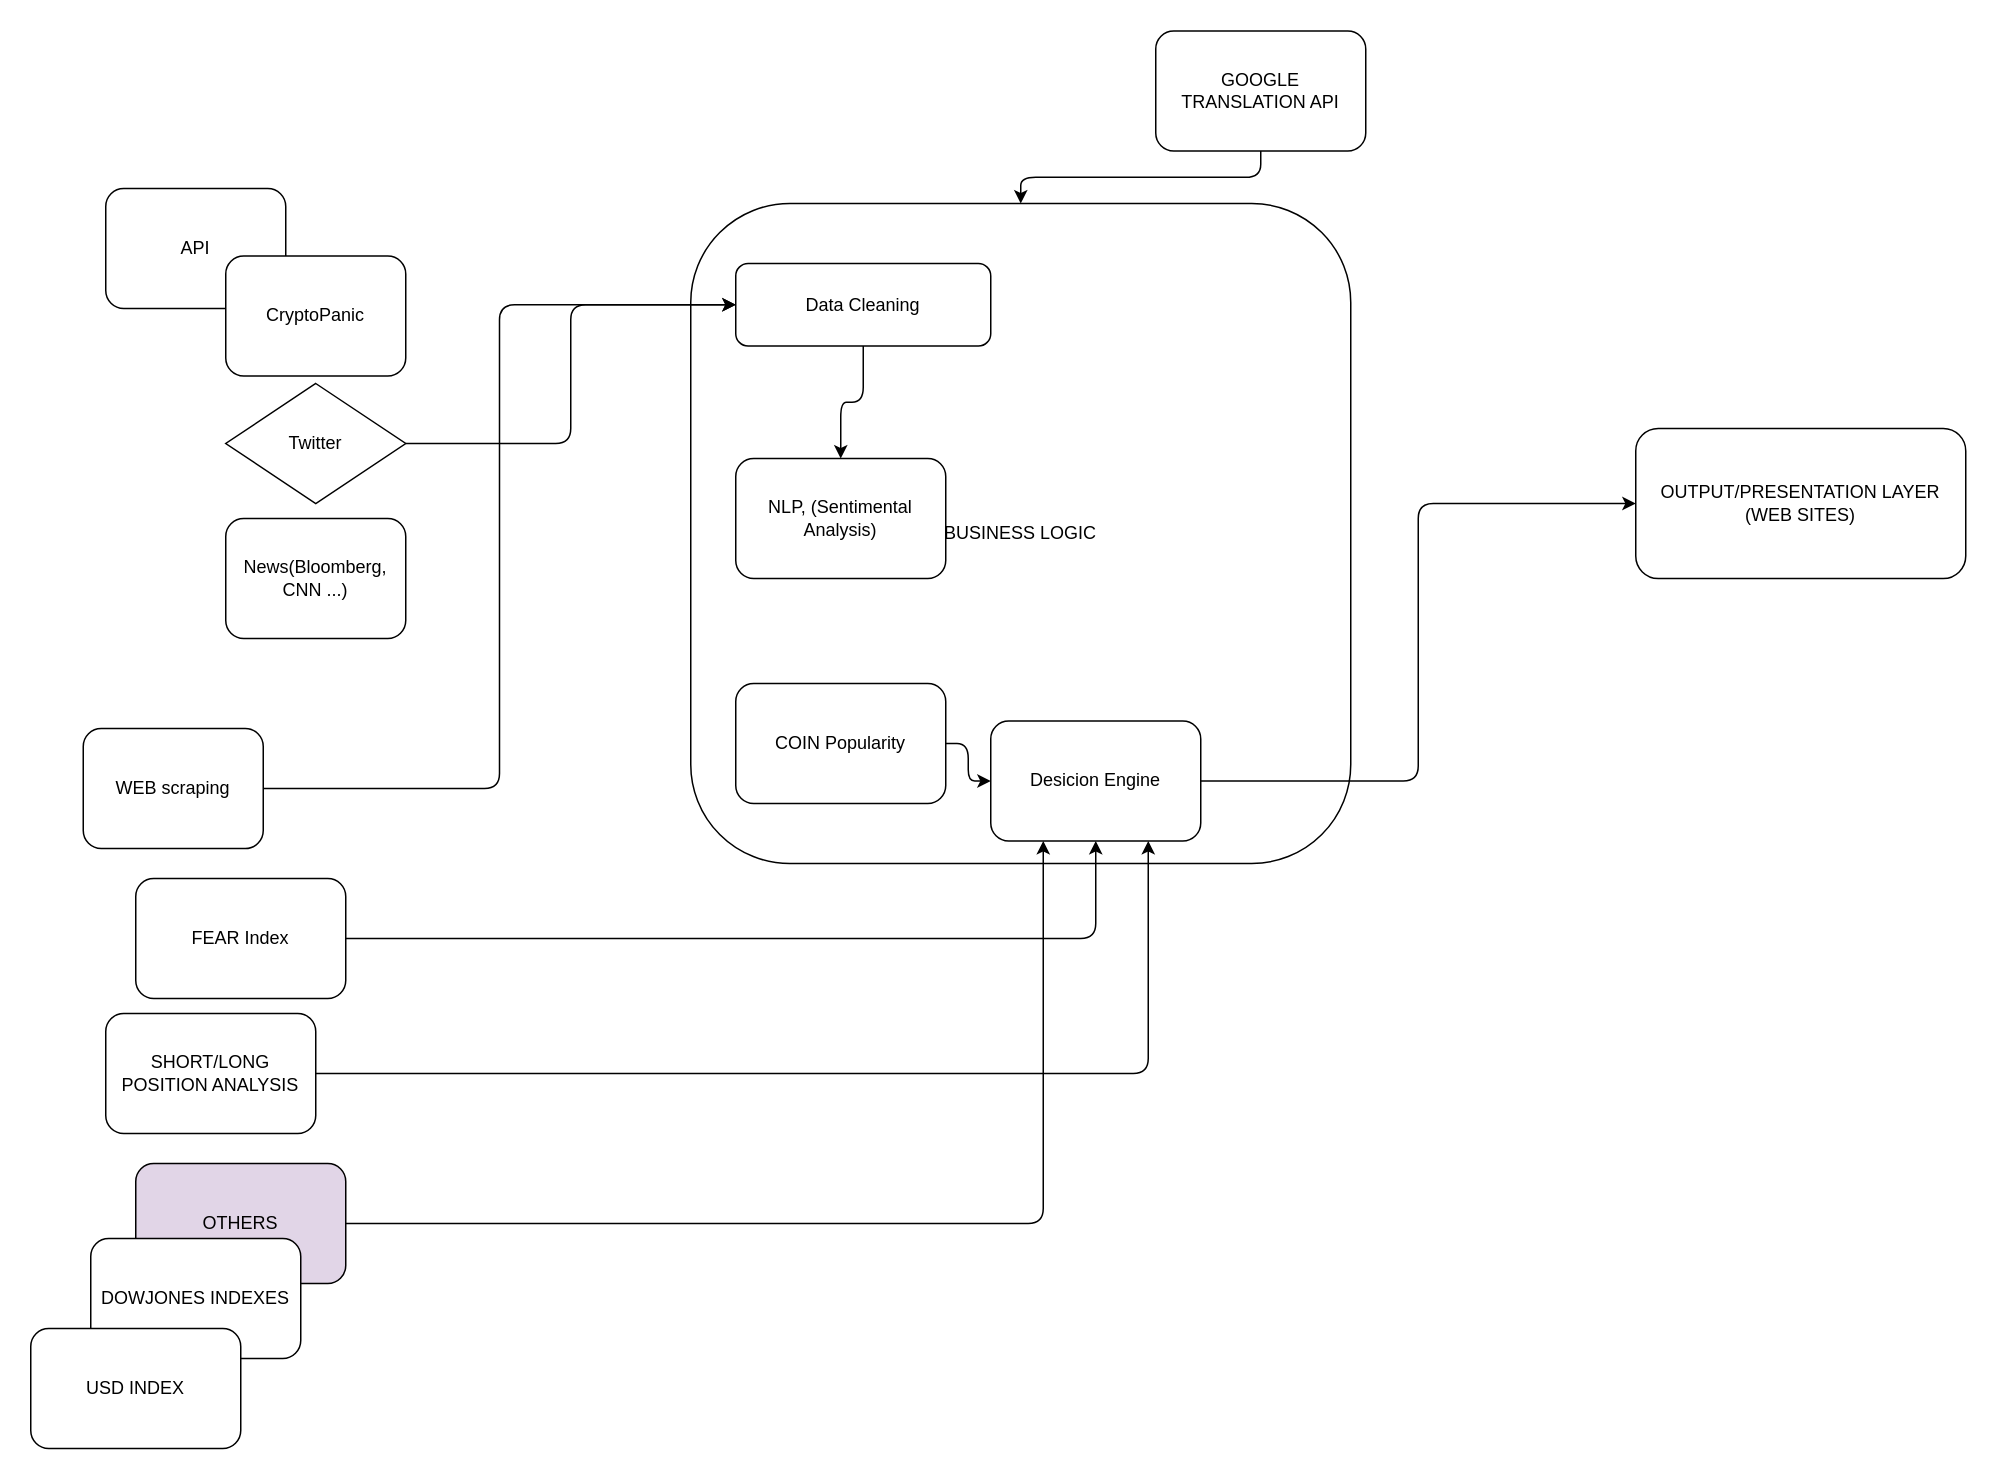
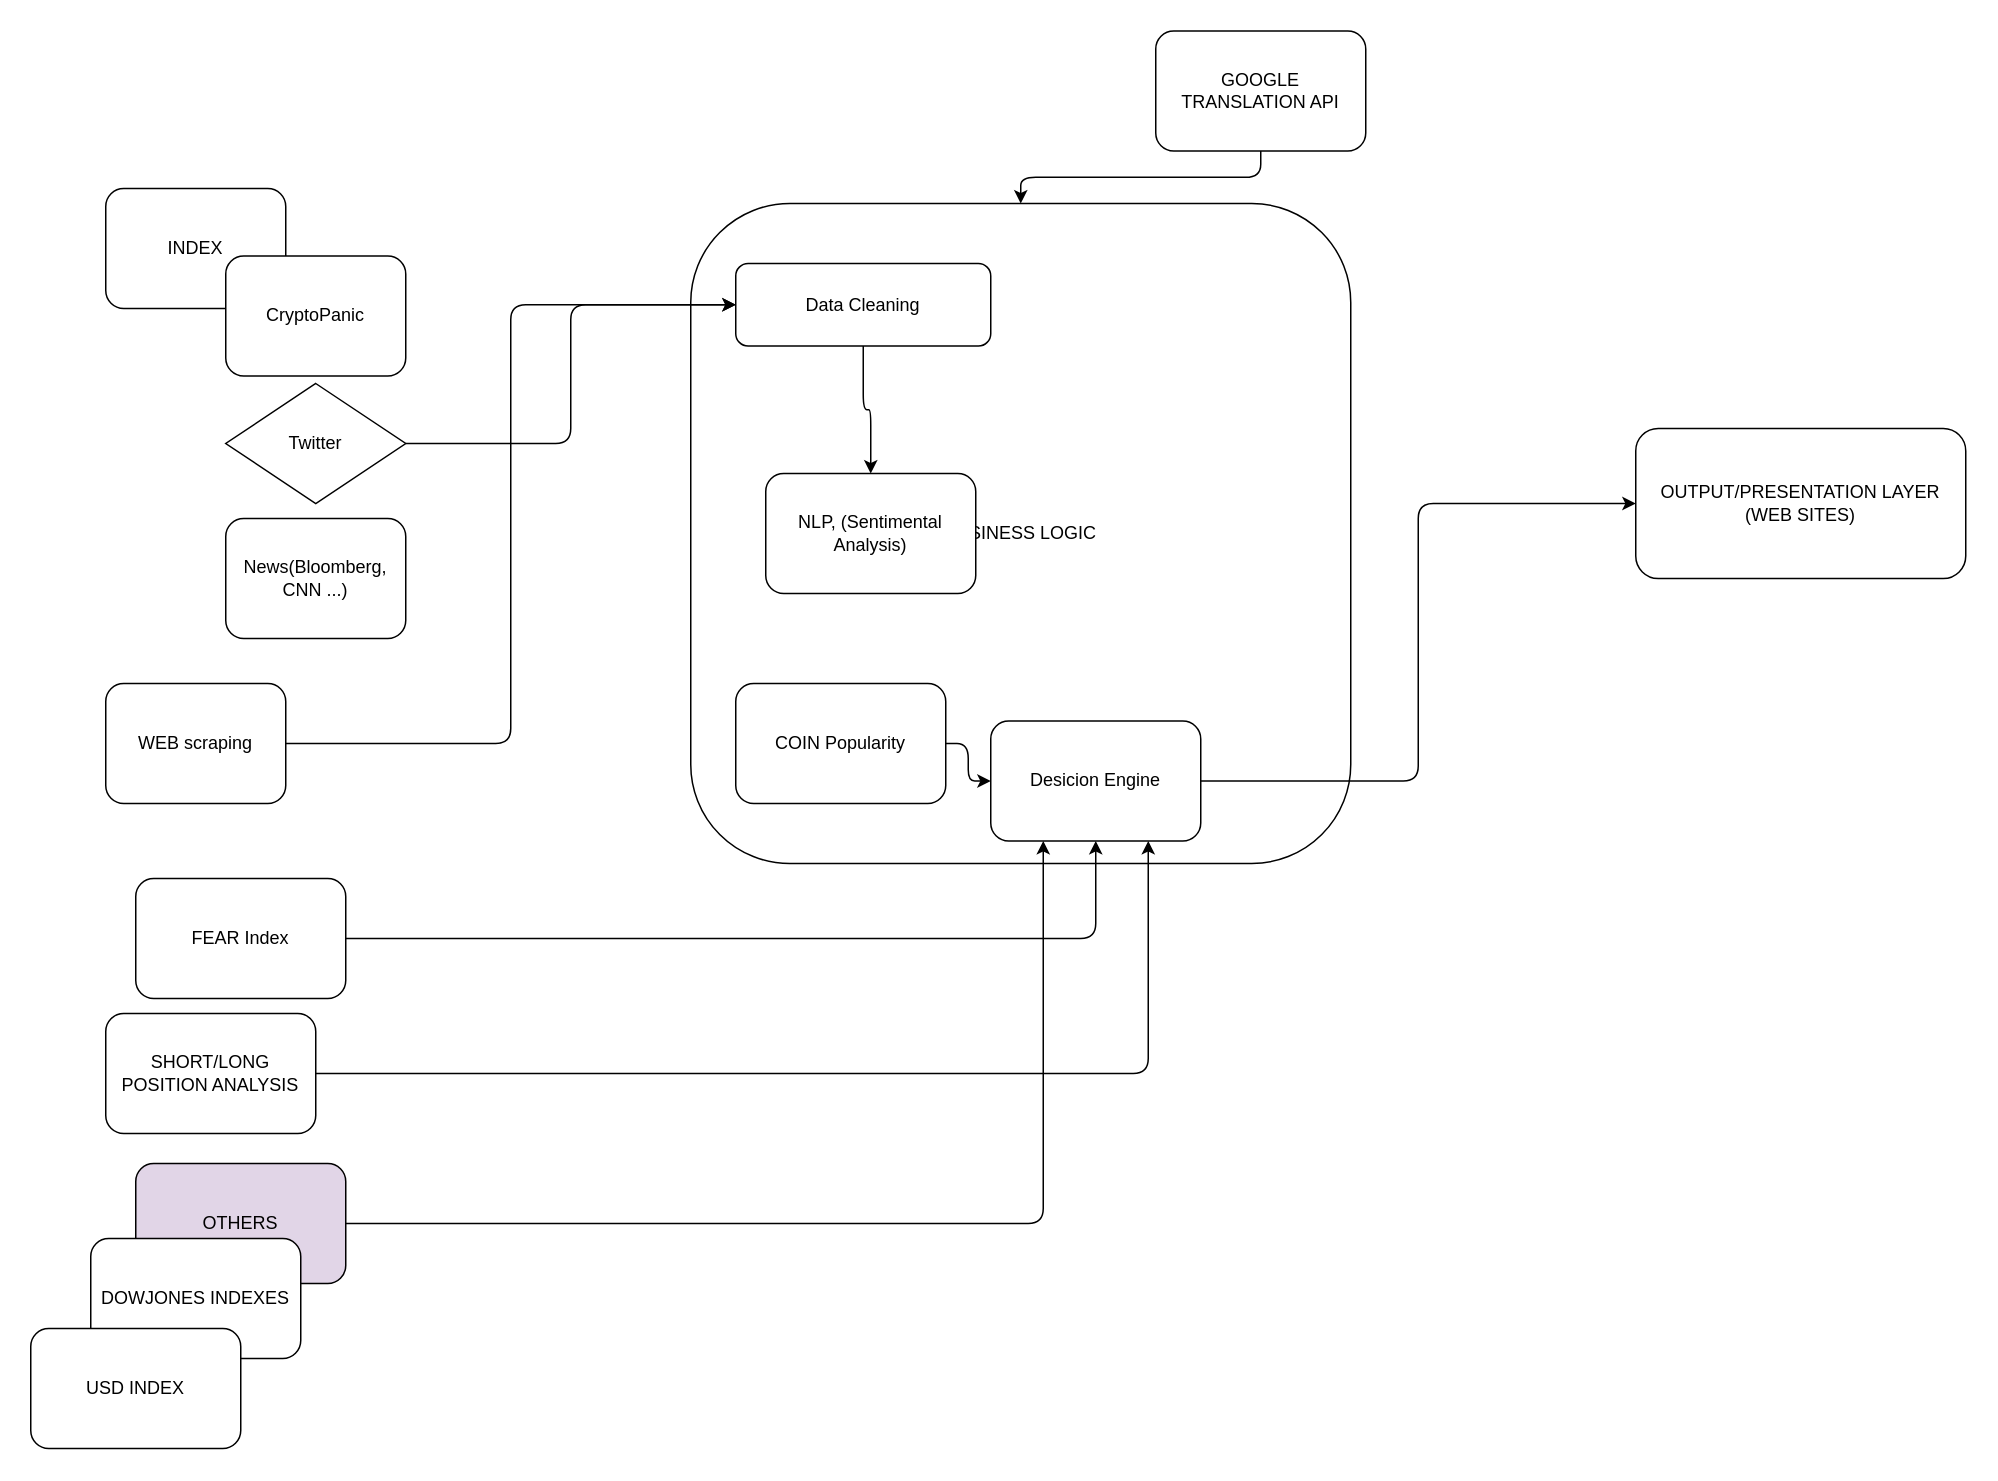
(196, 248) -> (196, 248)
(841, 518) -> (871, 533)
(173, 788) -> (196, 743)
